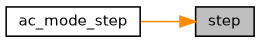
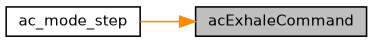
(225, 22) -> (281, 22)
